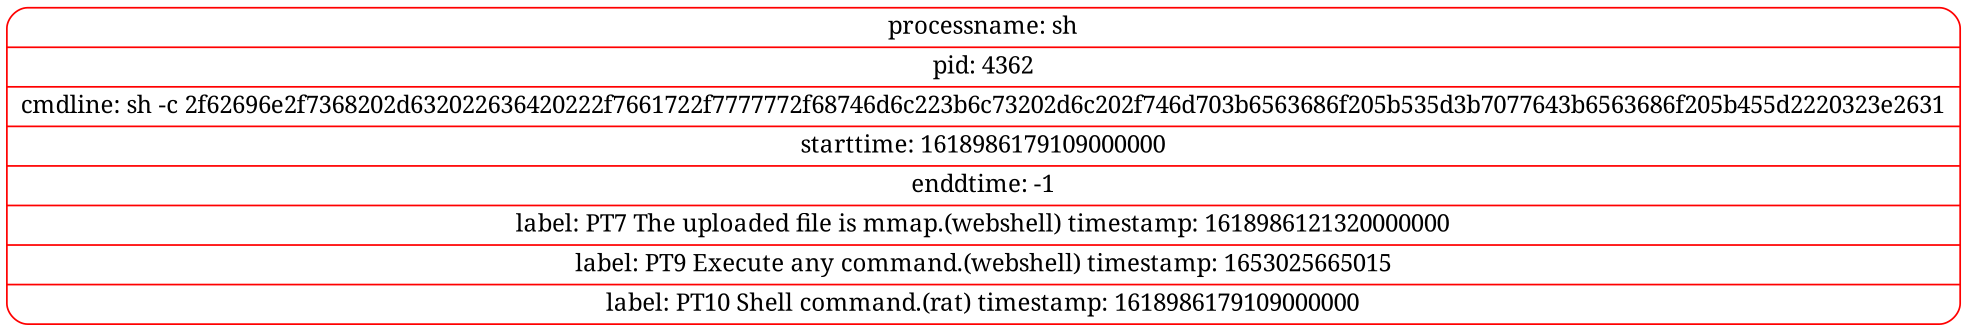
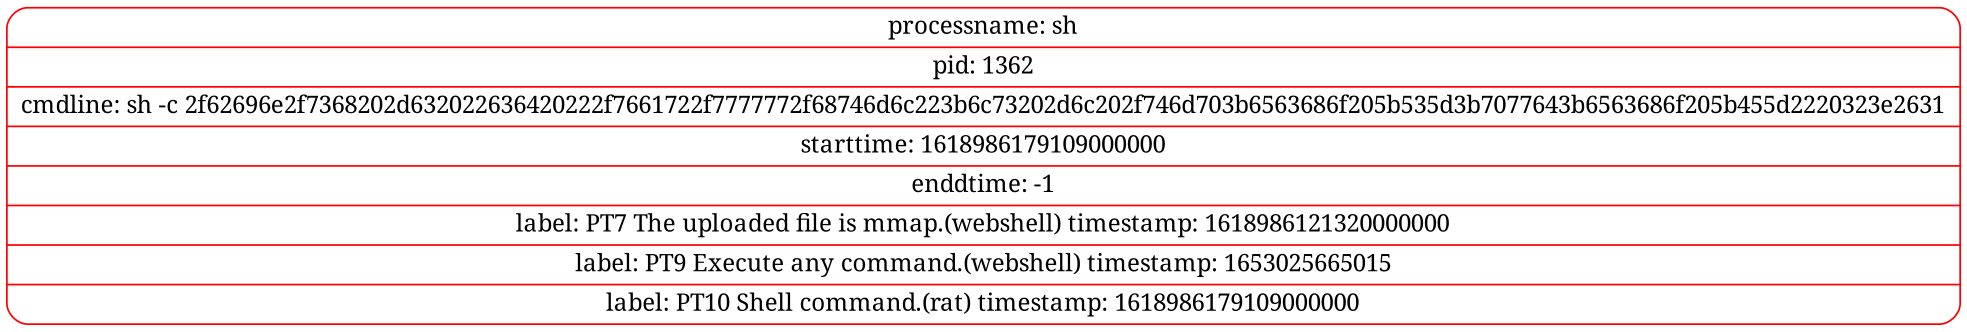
(984, 66) -> (984, 66)
